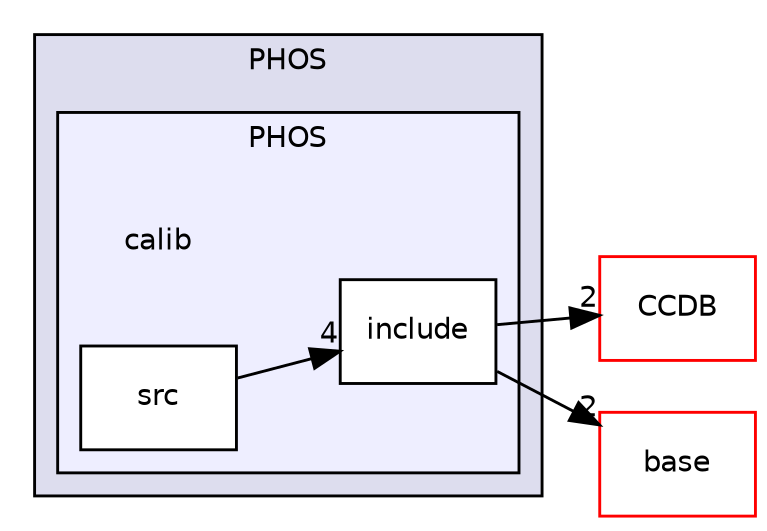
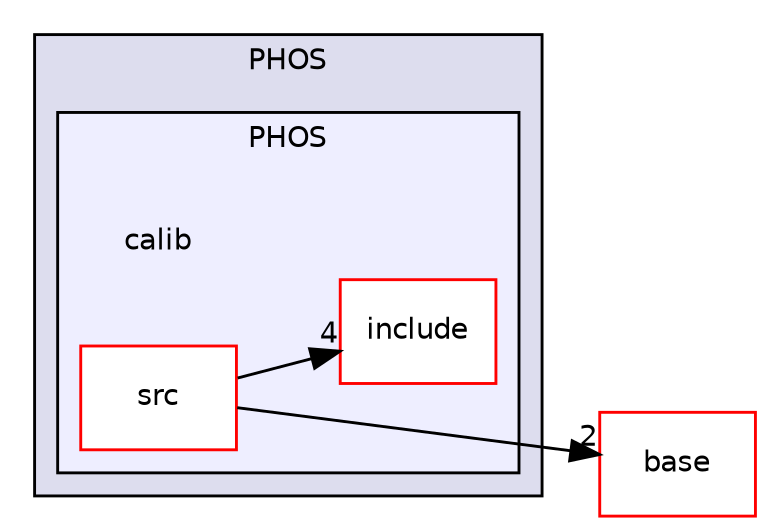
(678, 309) -> none
(418, 332) -> (418, 332)
(535, 391) -> (404, 429)
(159, 398) -> (159, 398)
